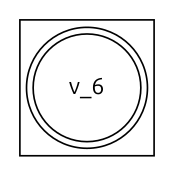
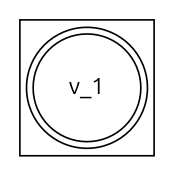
(87, 88) -> (87, 88)
